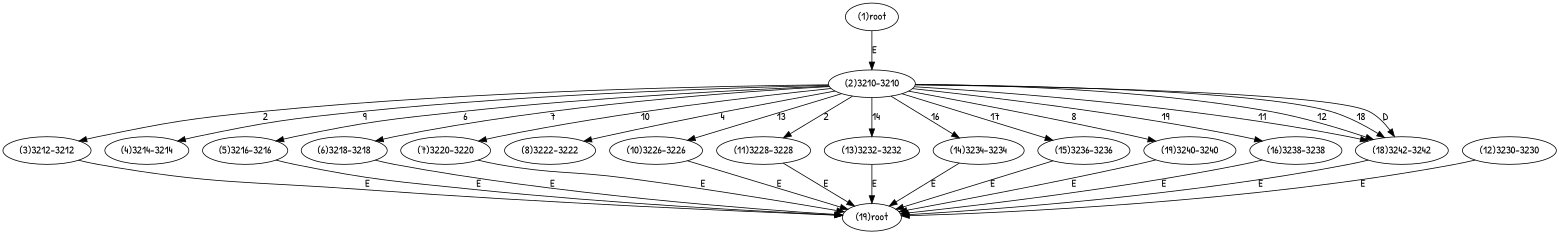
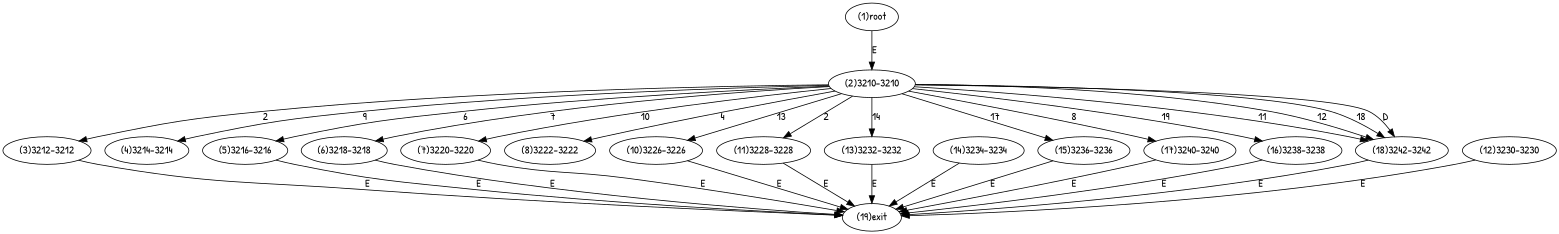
(922, 115) -> none
(1190, 151) -> (1190, 151)
(872, 217) -> (872, 217)
